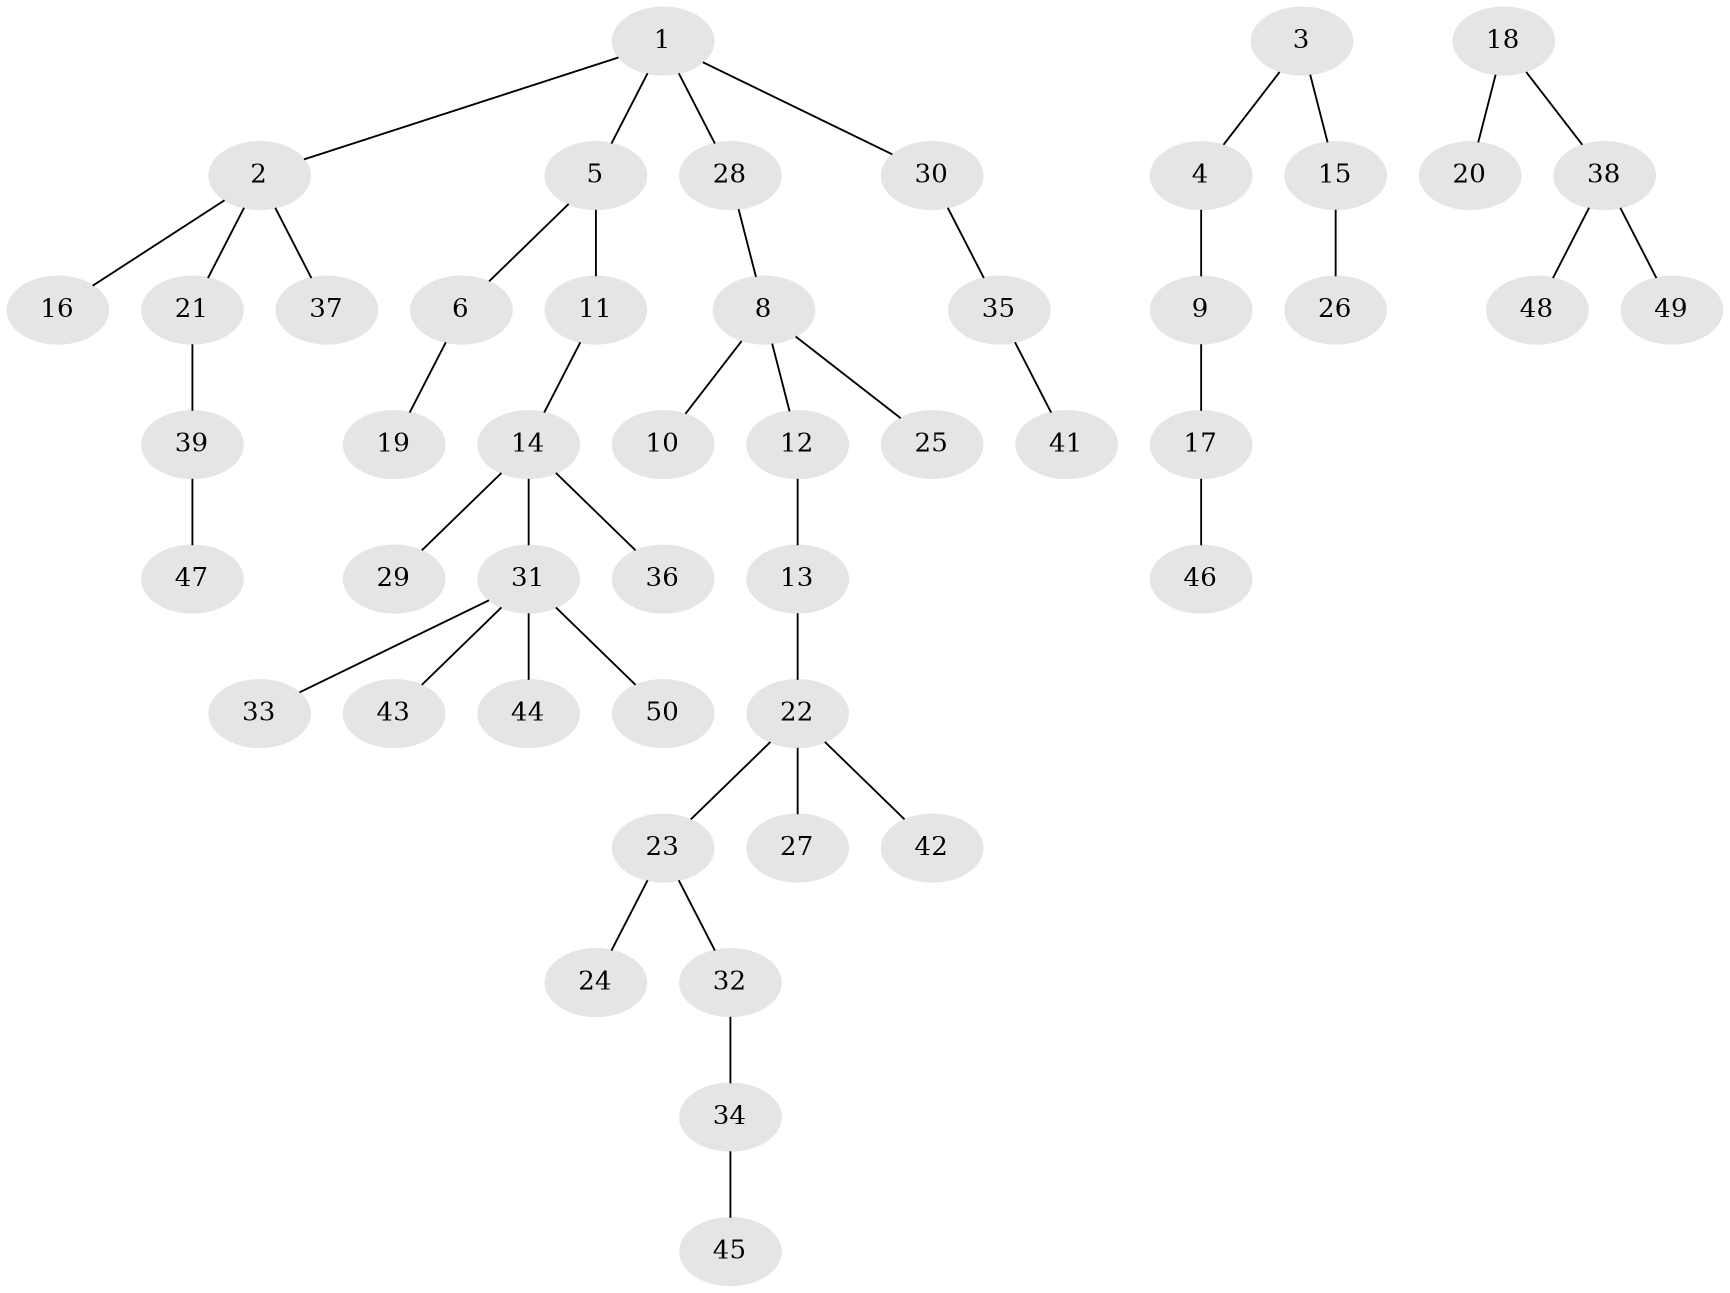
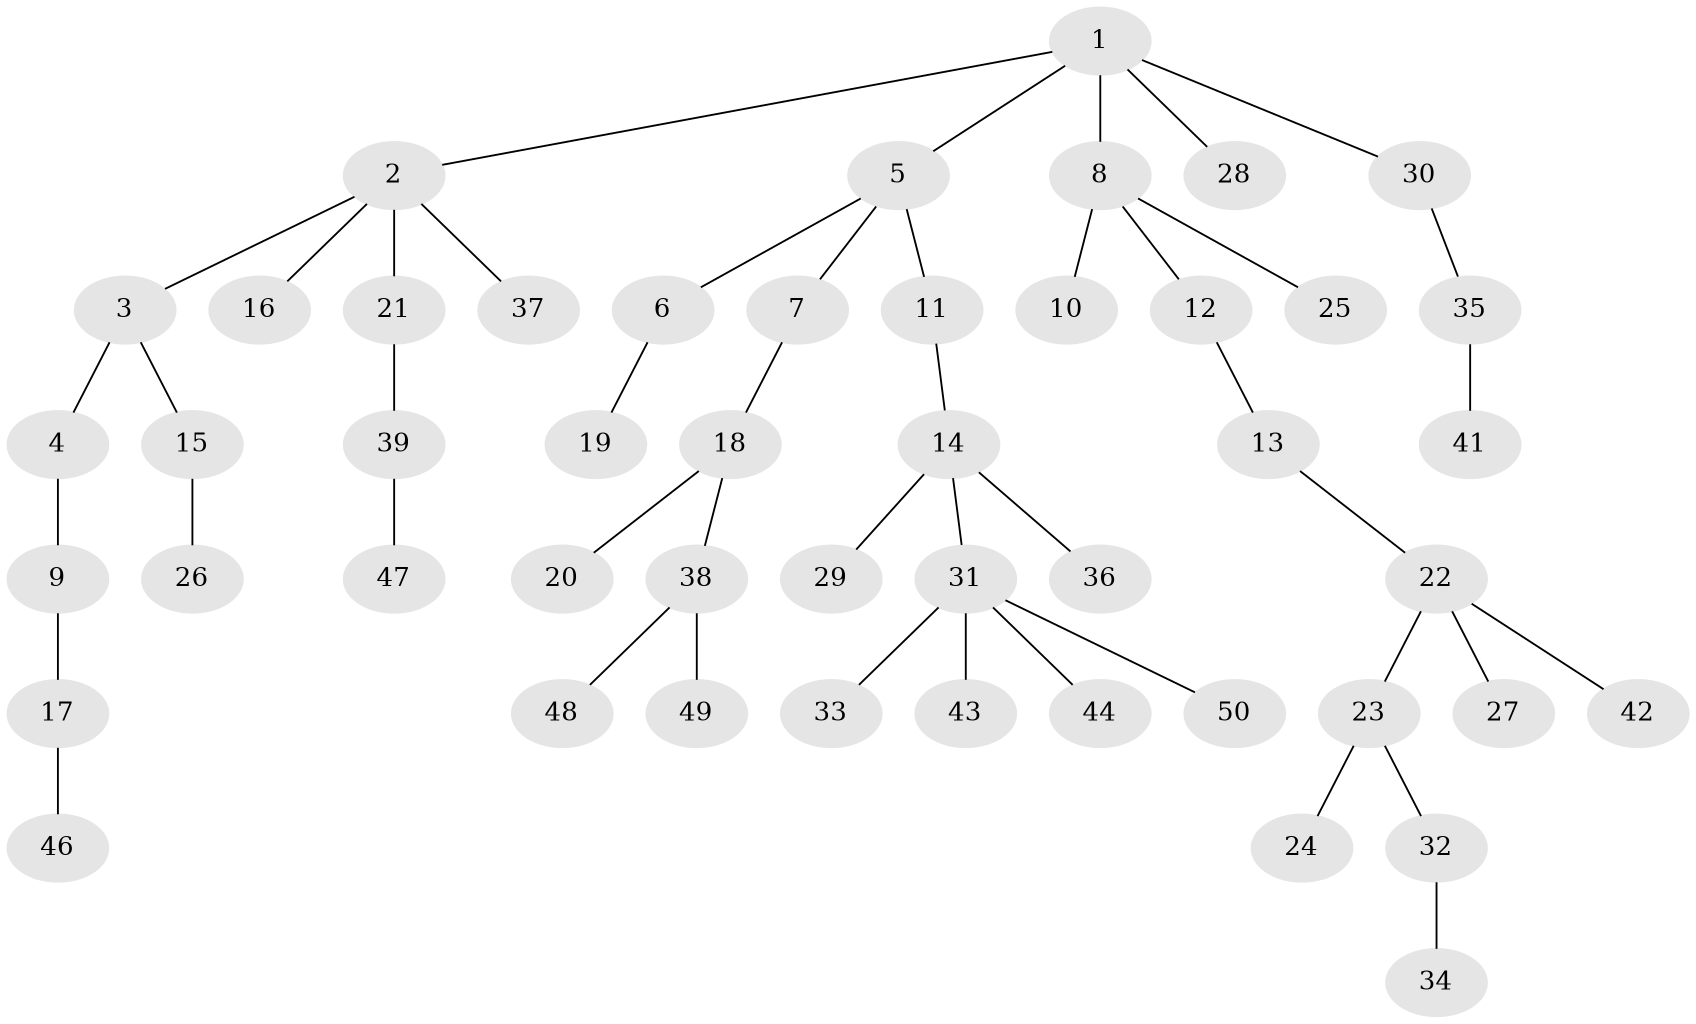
none -> (260, 243)
(747, 243) -> (1100, 109)
none -> (798, 310)
(730, 1252) -> none
